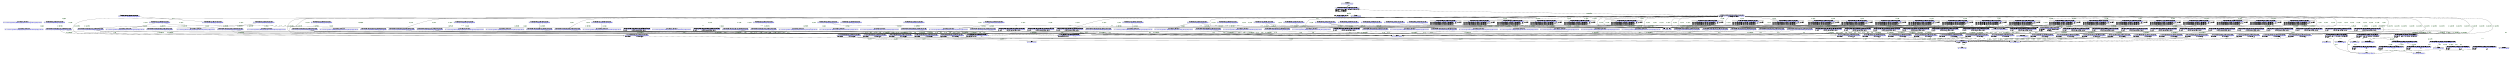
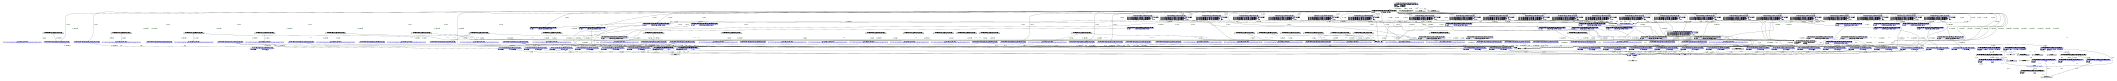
(1347, 6) -> (1423, 9)
(171, 19) -> (903, 40)
(1658, 26) -> (1653, 26)
(943, 37) -> (1466, 50)
(2447, 50) -> (2034, 69)
